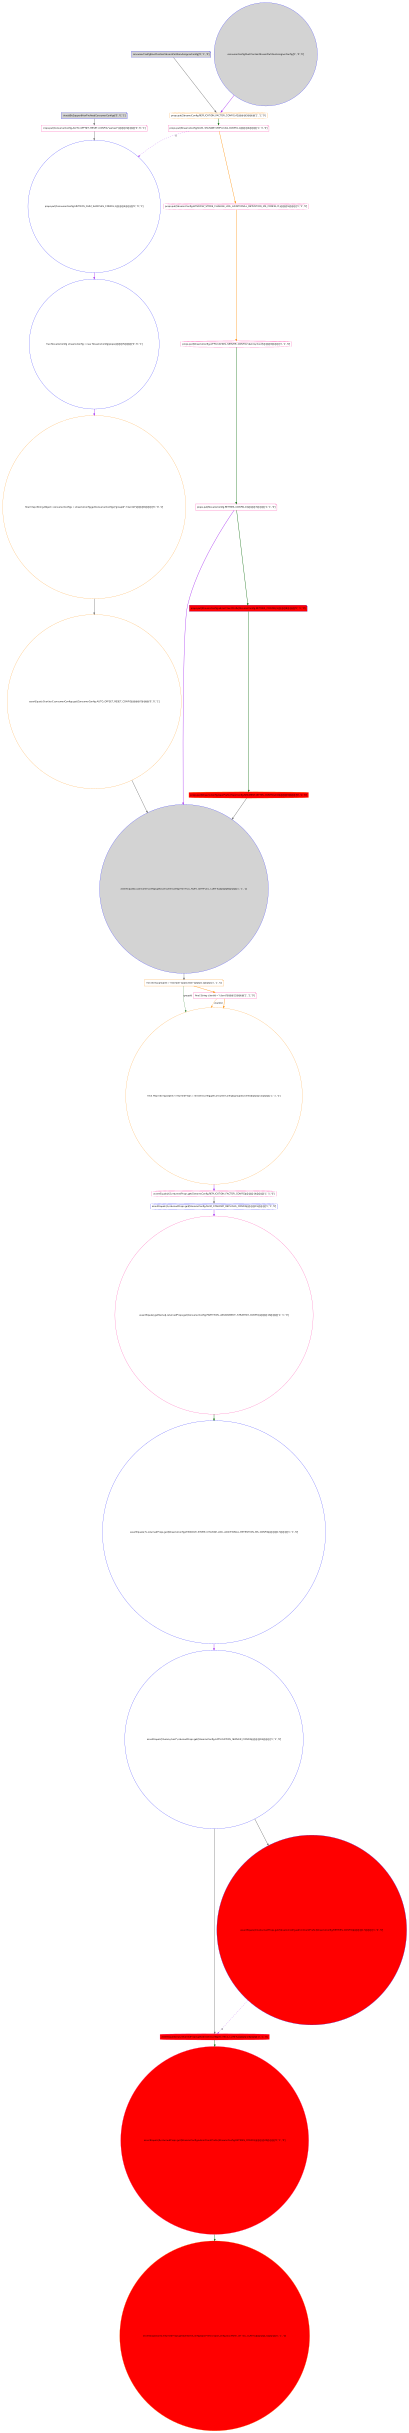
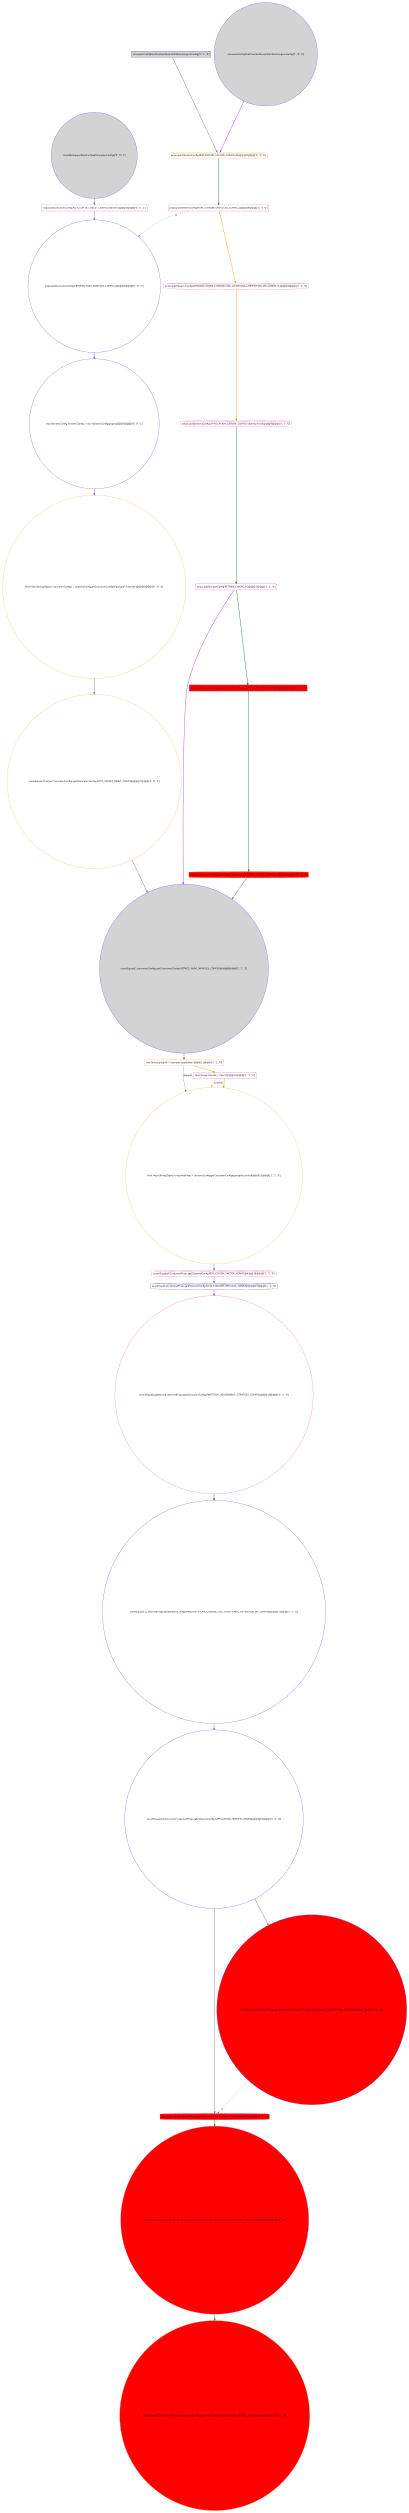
(94, 115) -> (94, 155)
